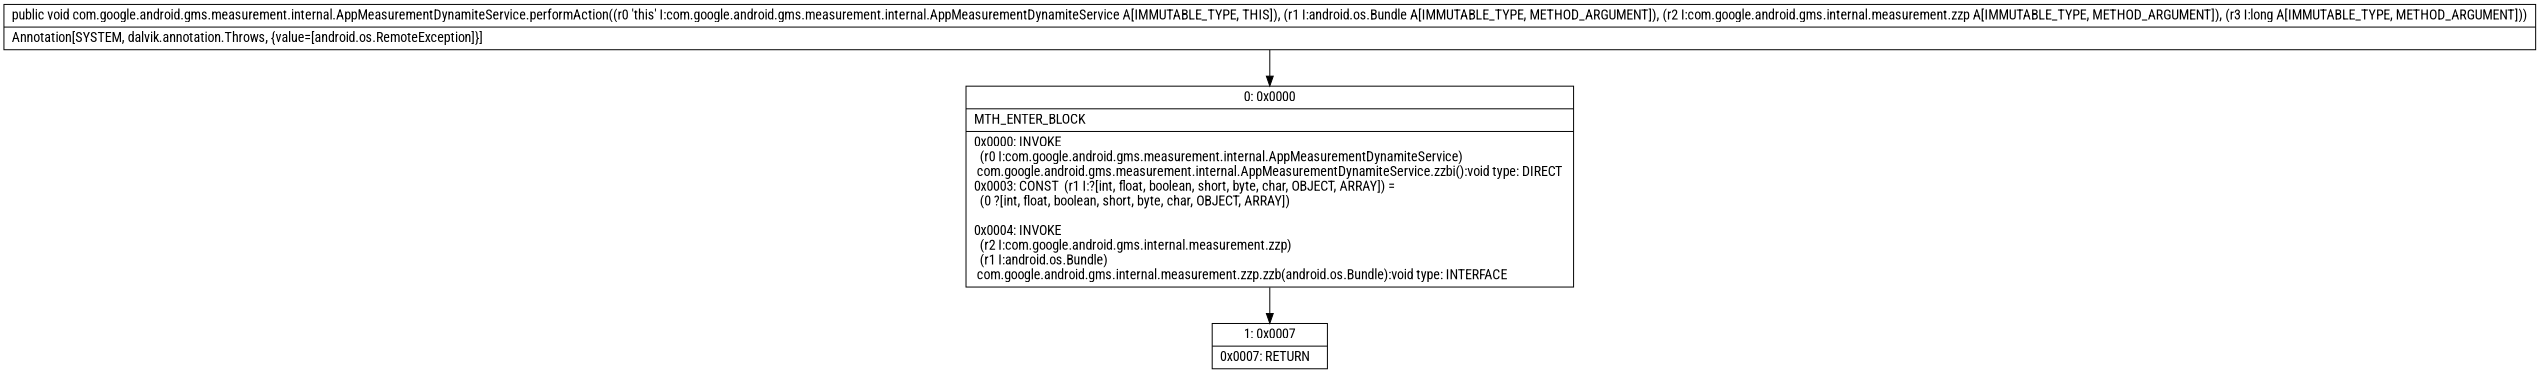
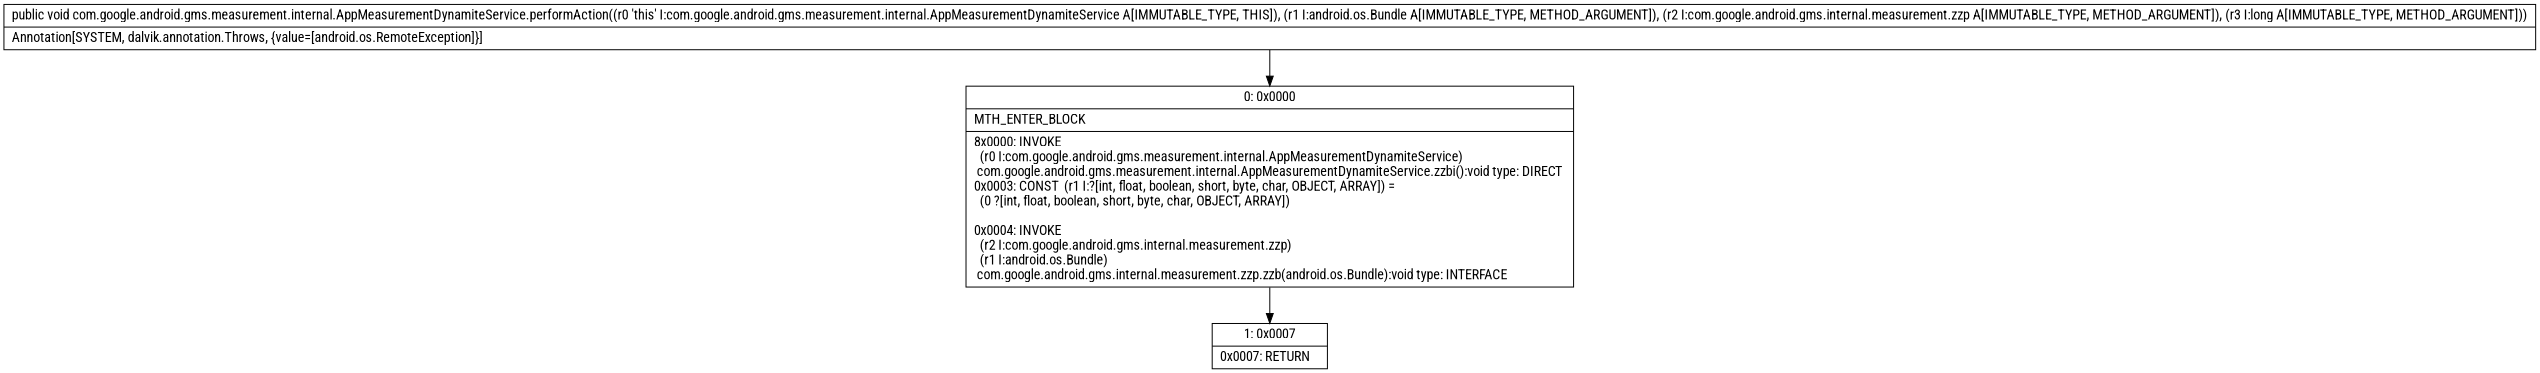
(1021, 142) -> (1021, 142)
